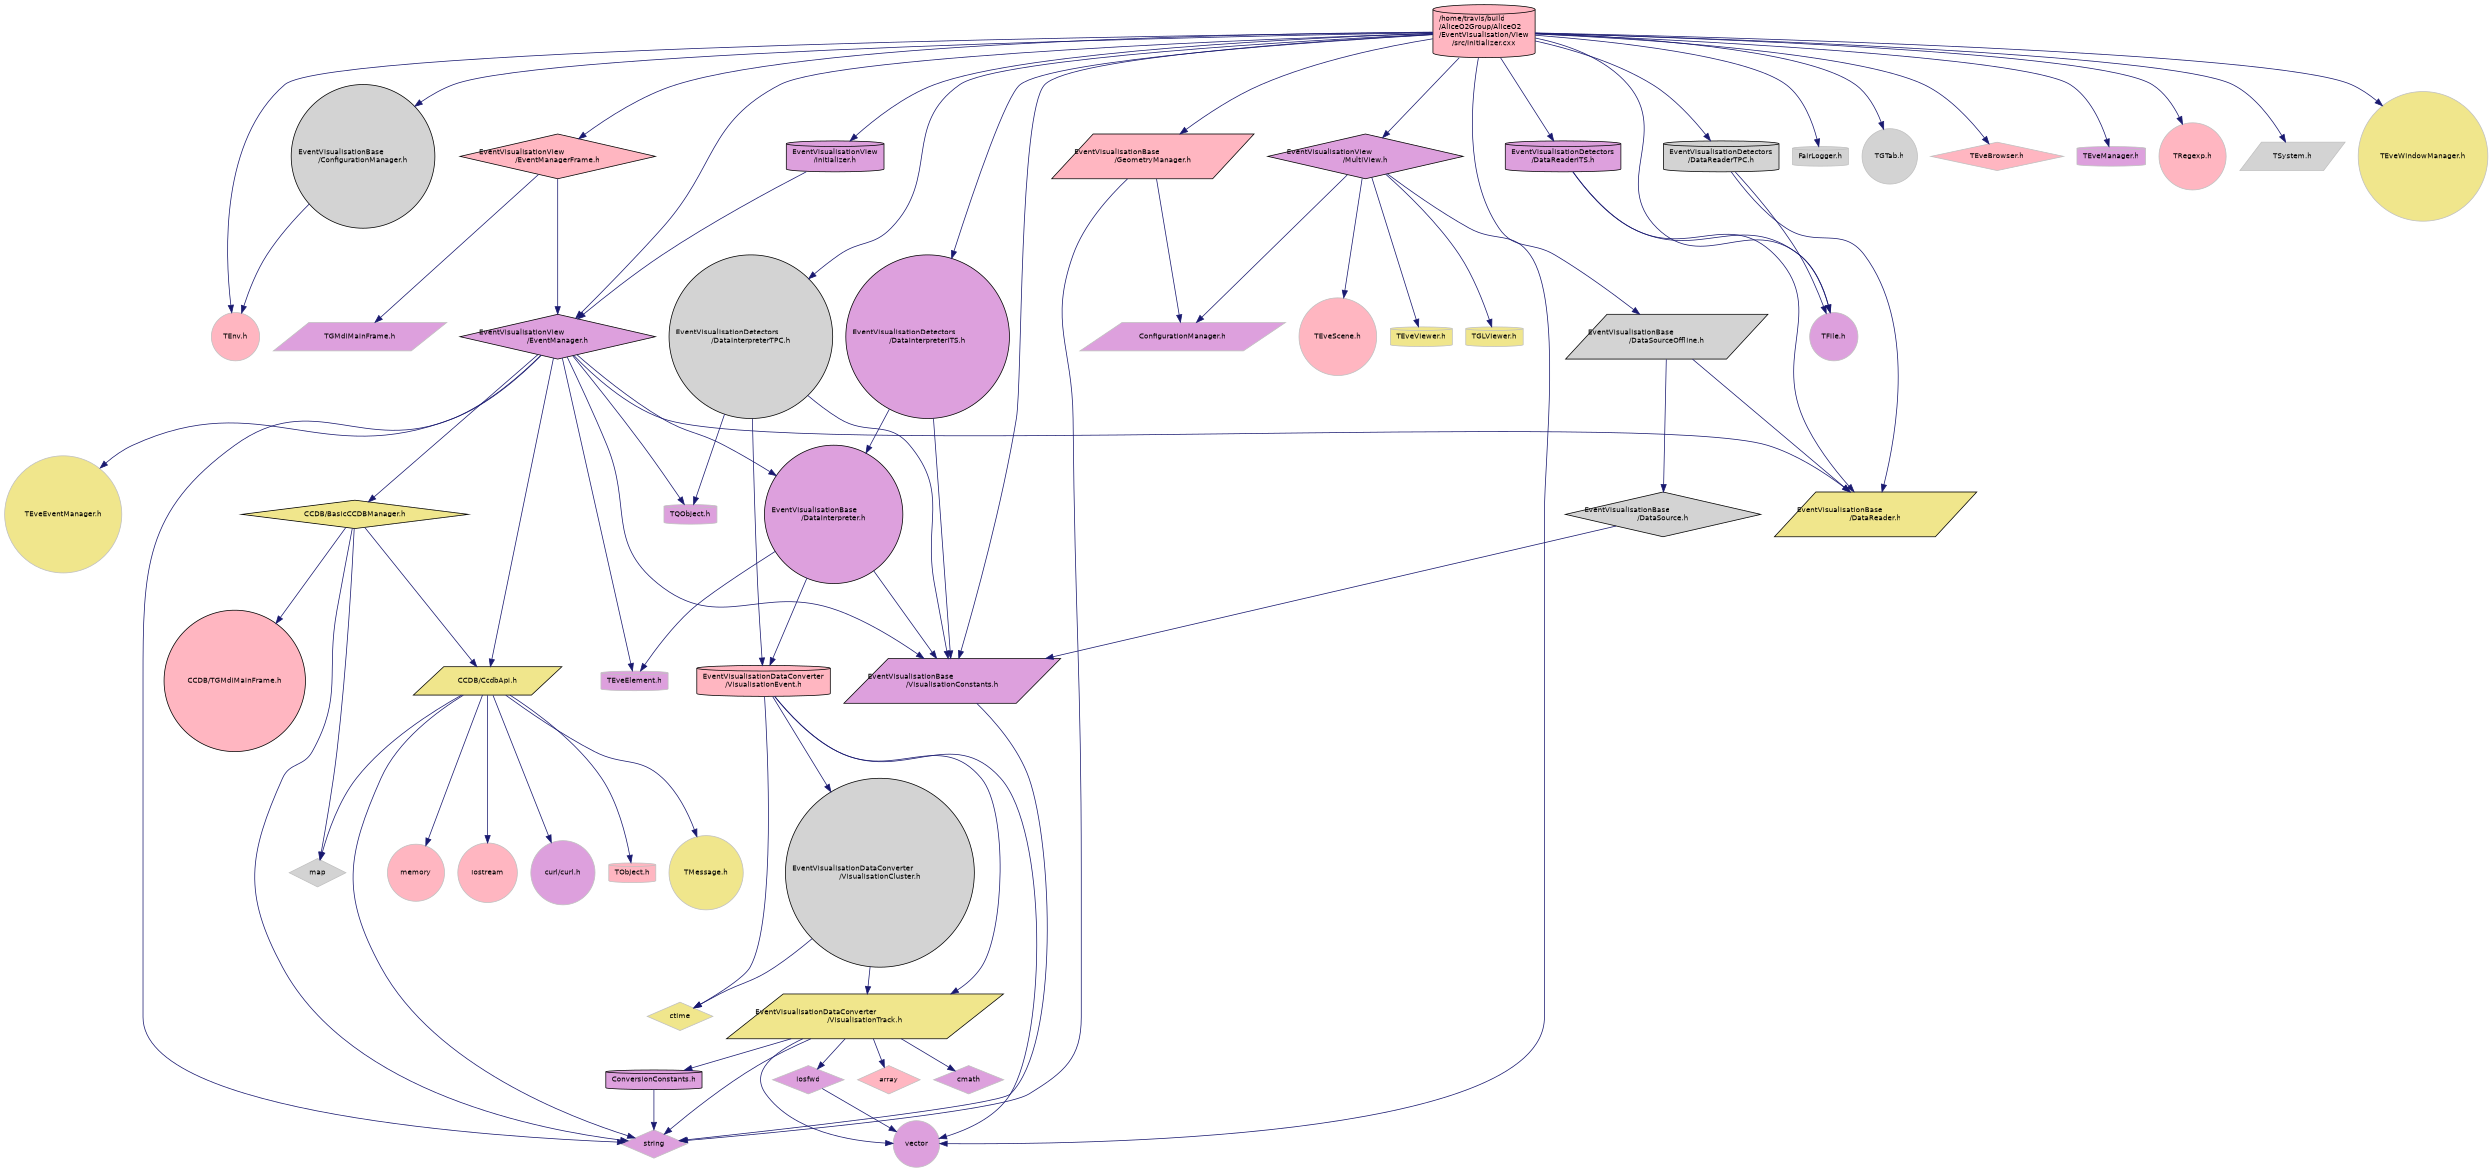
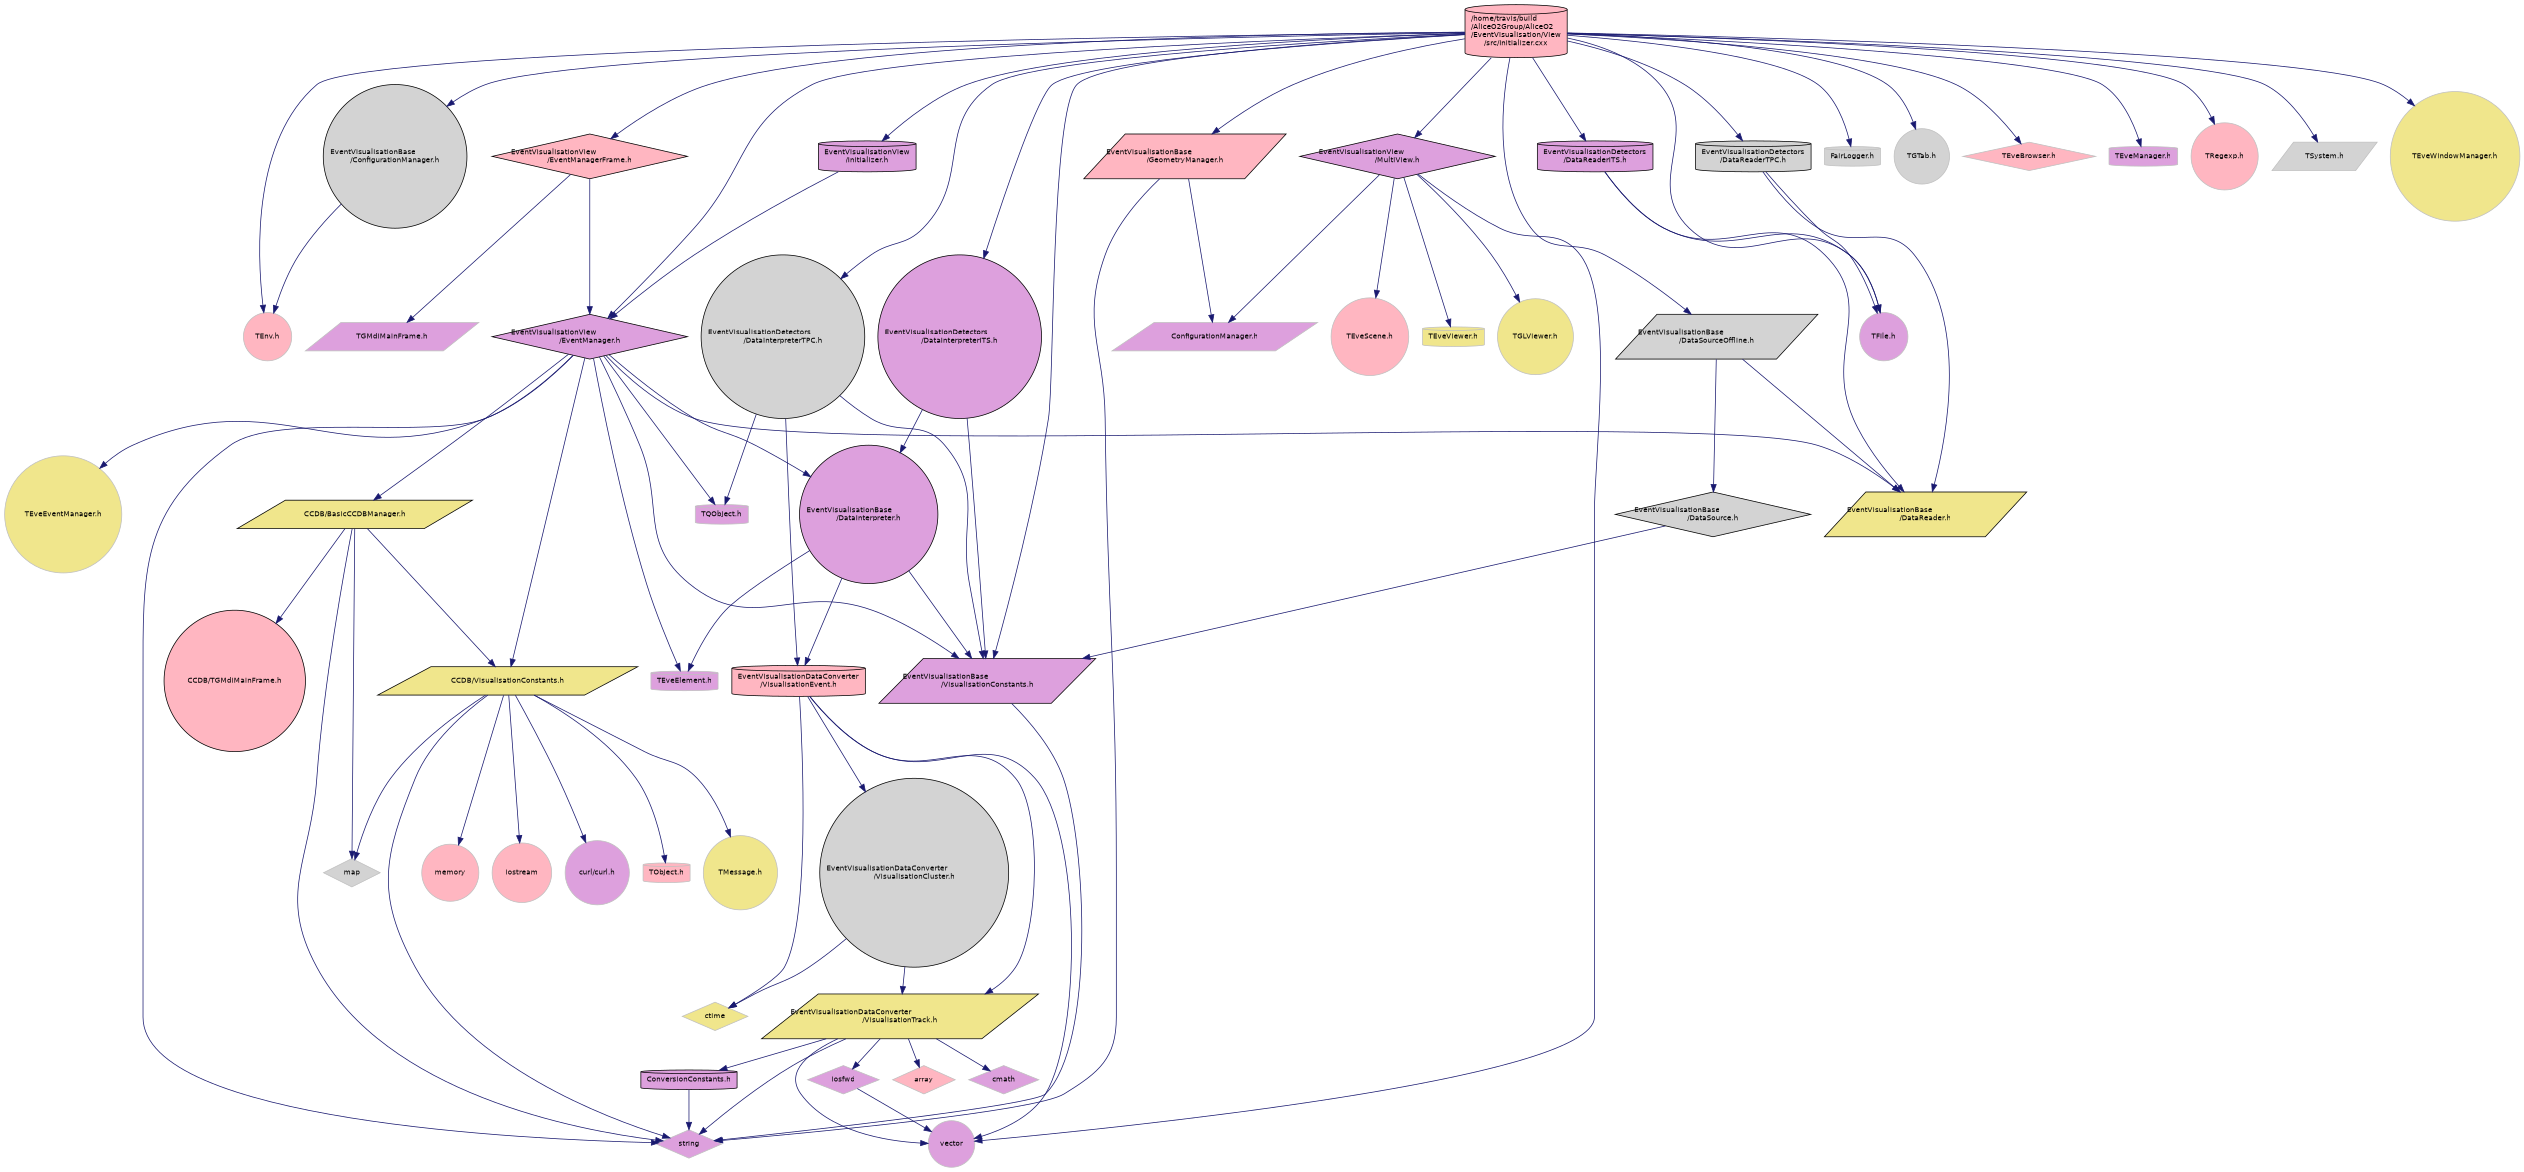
(1495, 337) -> (1536, 337)
(355, 514) -> (355, 514)
(488, 681) -> (508, 681)
